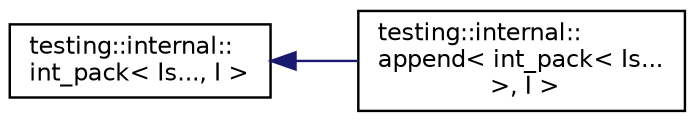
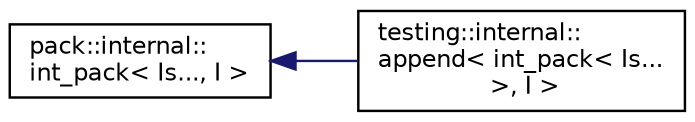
(140, 61) -> (140, 61)
